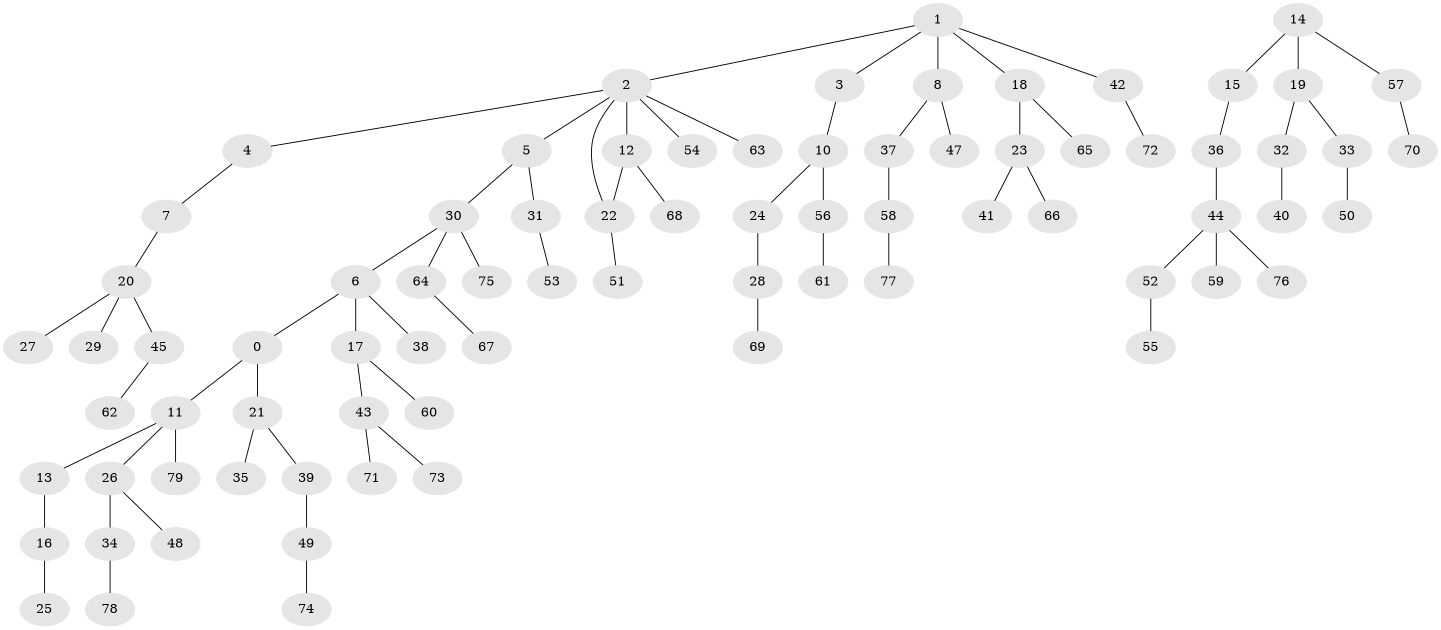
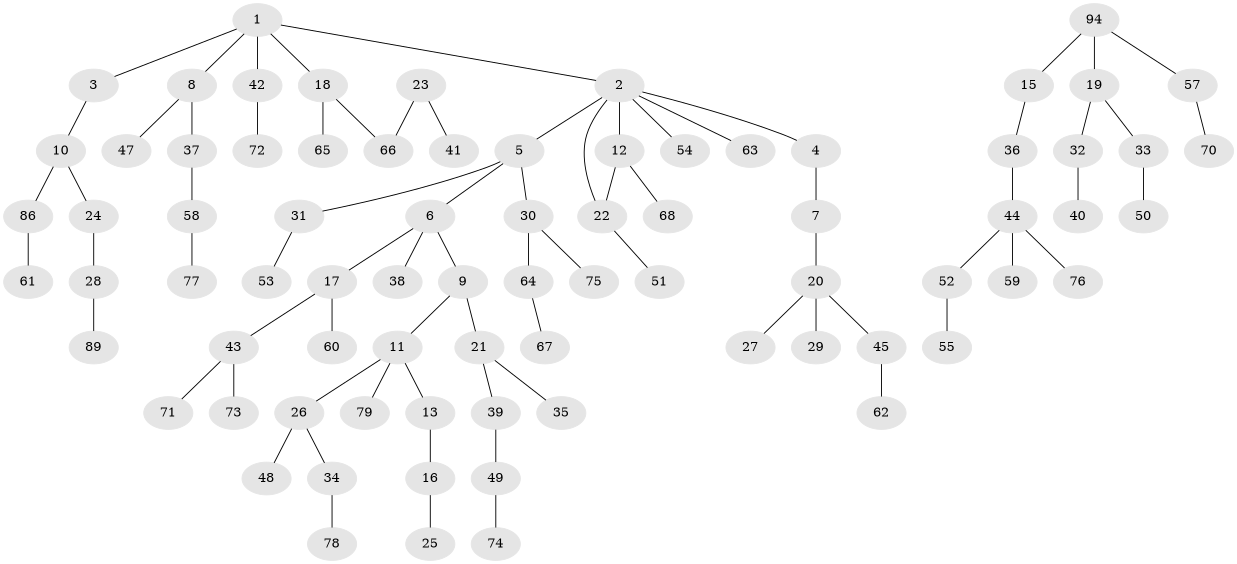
(1298, 20) -> (1094, 20)
(1020, 118) -> (356, 118)
(823, 217) -> (28, 217)
(405, 249) -> (475, 184)
(257, 348) -> (463, 282)
(758, 348) -> (94, 348)
